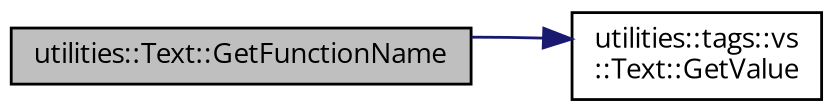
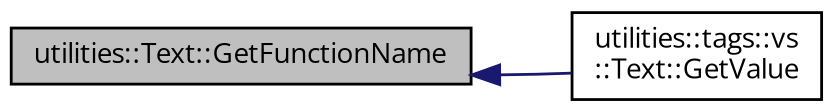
(507, 37) -> (536, 74)
